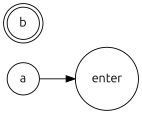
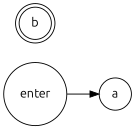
(53, 79) -> (79, 94)
